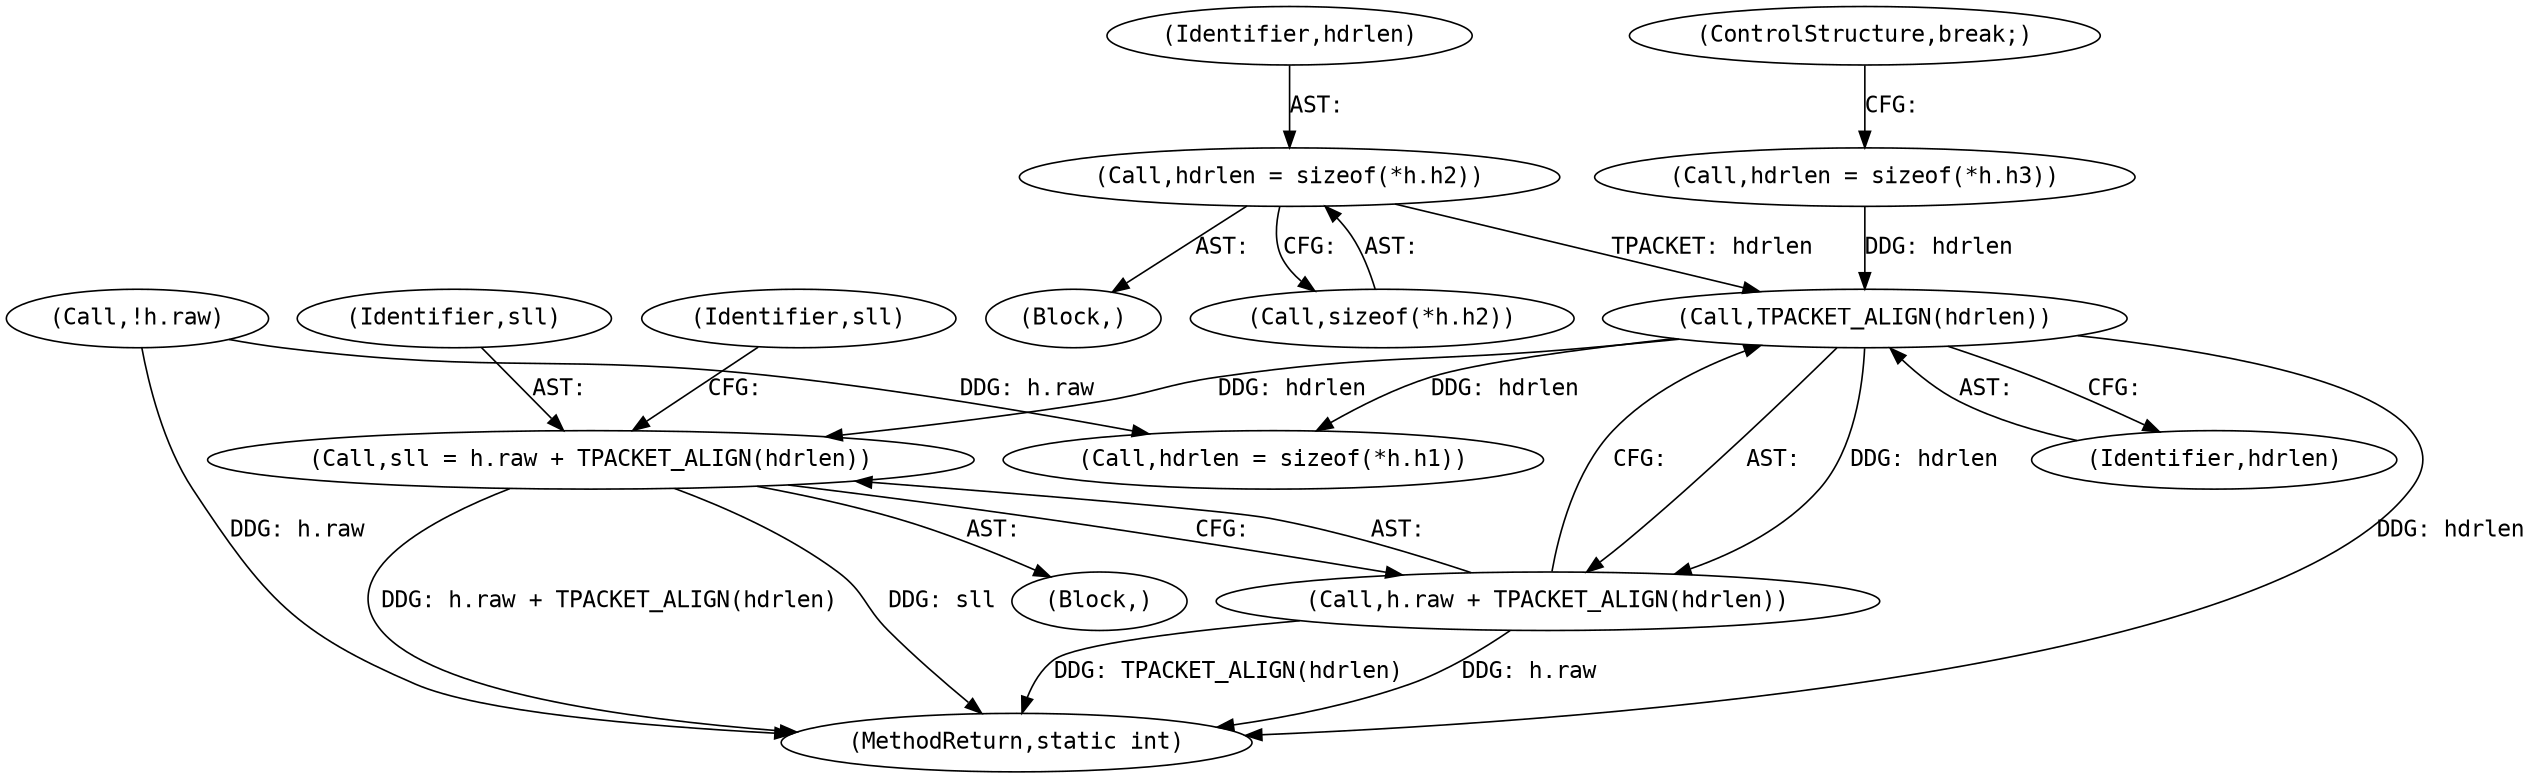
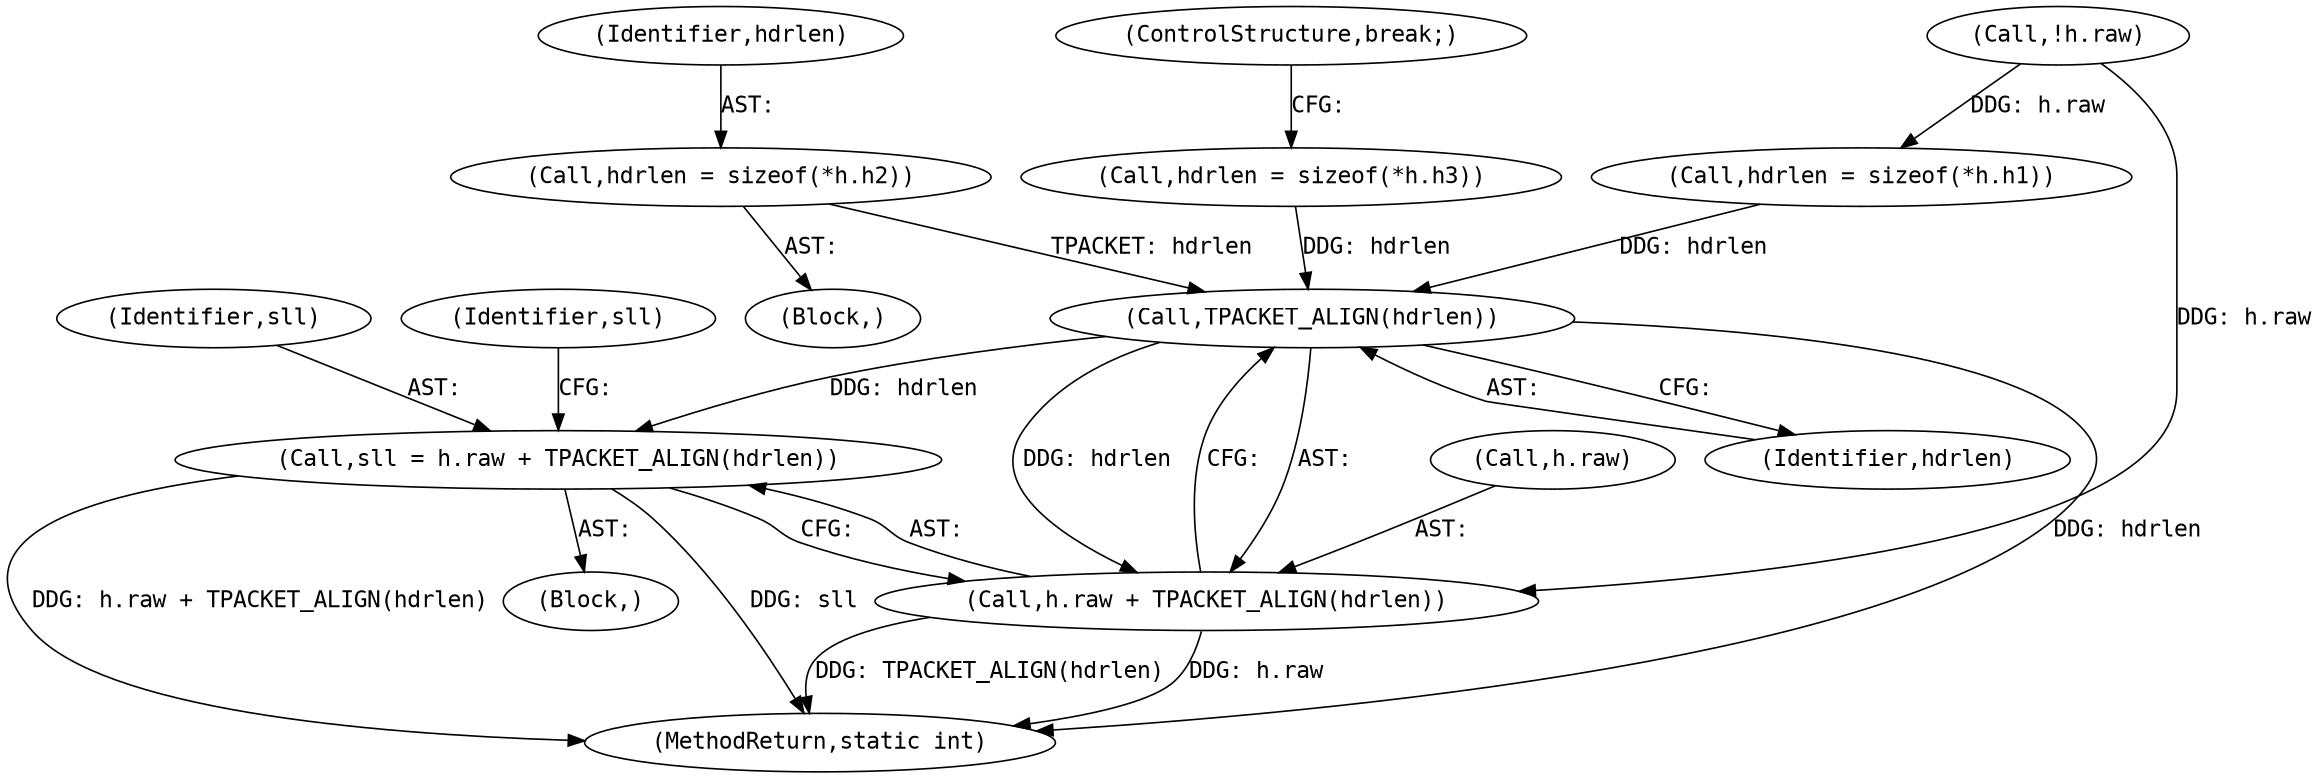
(1382, 318) -> none
(1480, 366) -> (1595, 246)
none -> (1553, 460)
(375, 666) -> (2032, 513)
